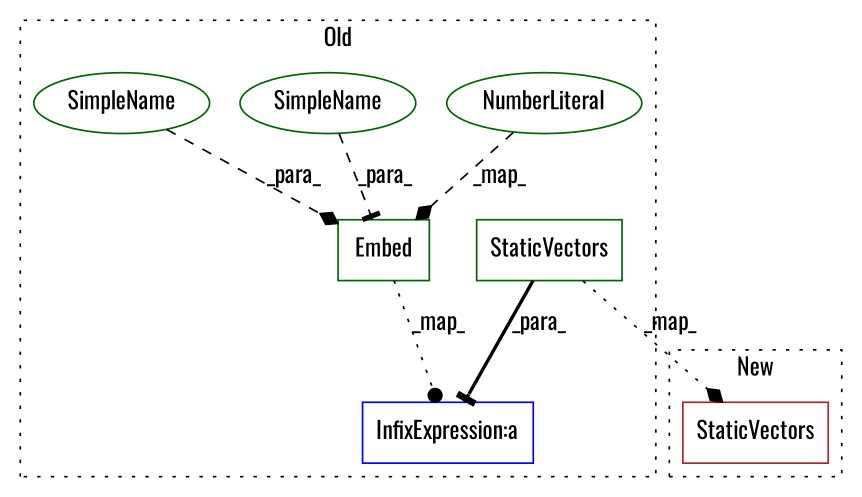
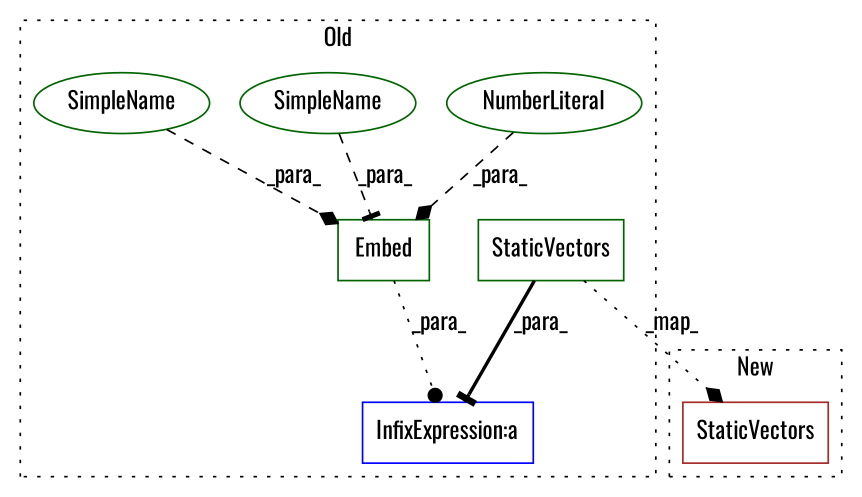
(499, 177) -> (500, 177)
(439, 324) -> (439, 324)
